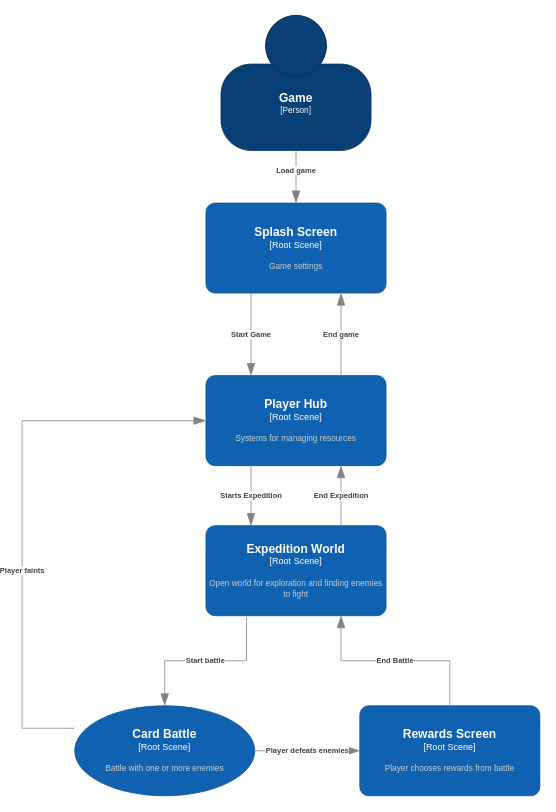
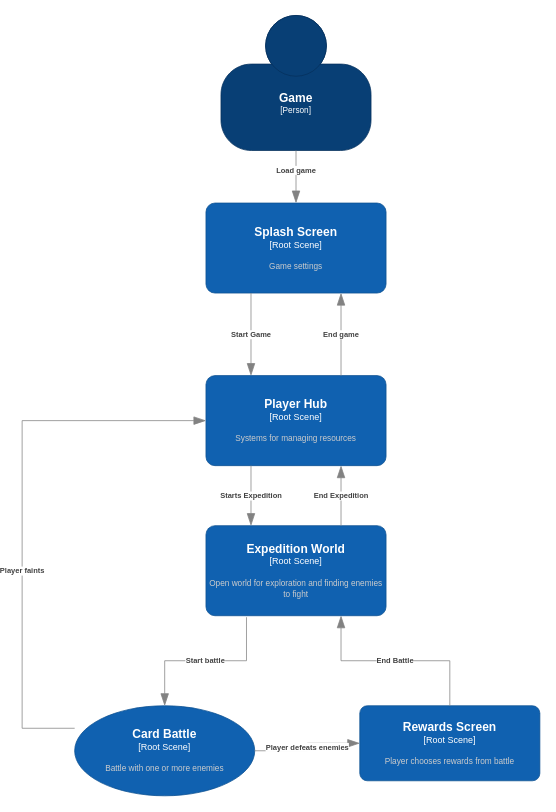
(450, 750) -> (450, 743)
